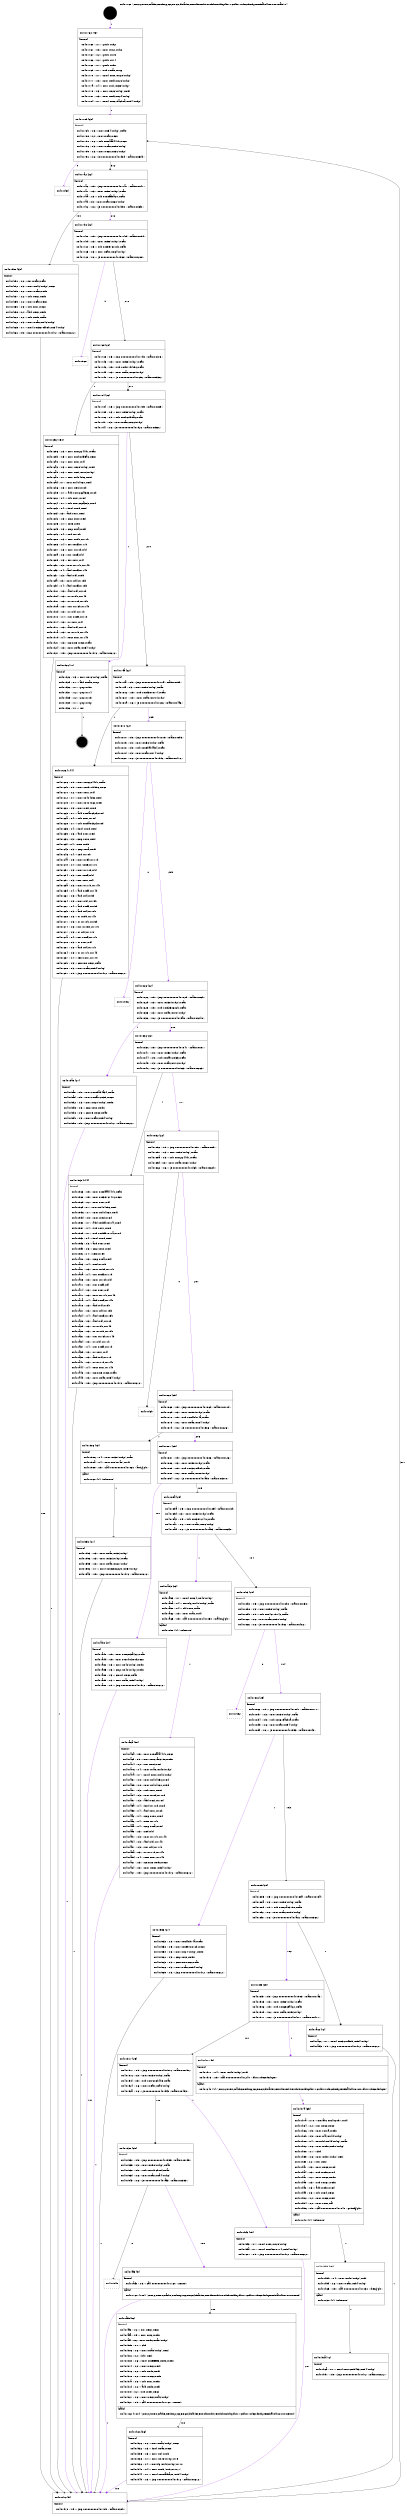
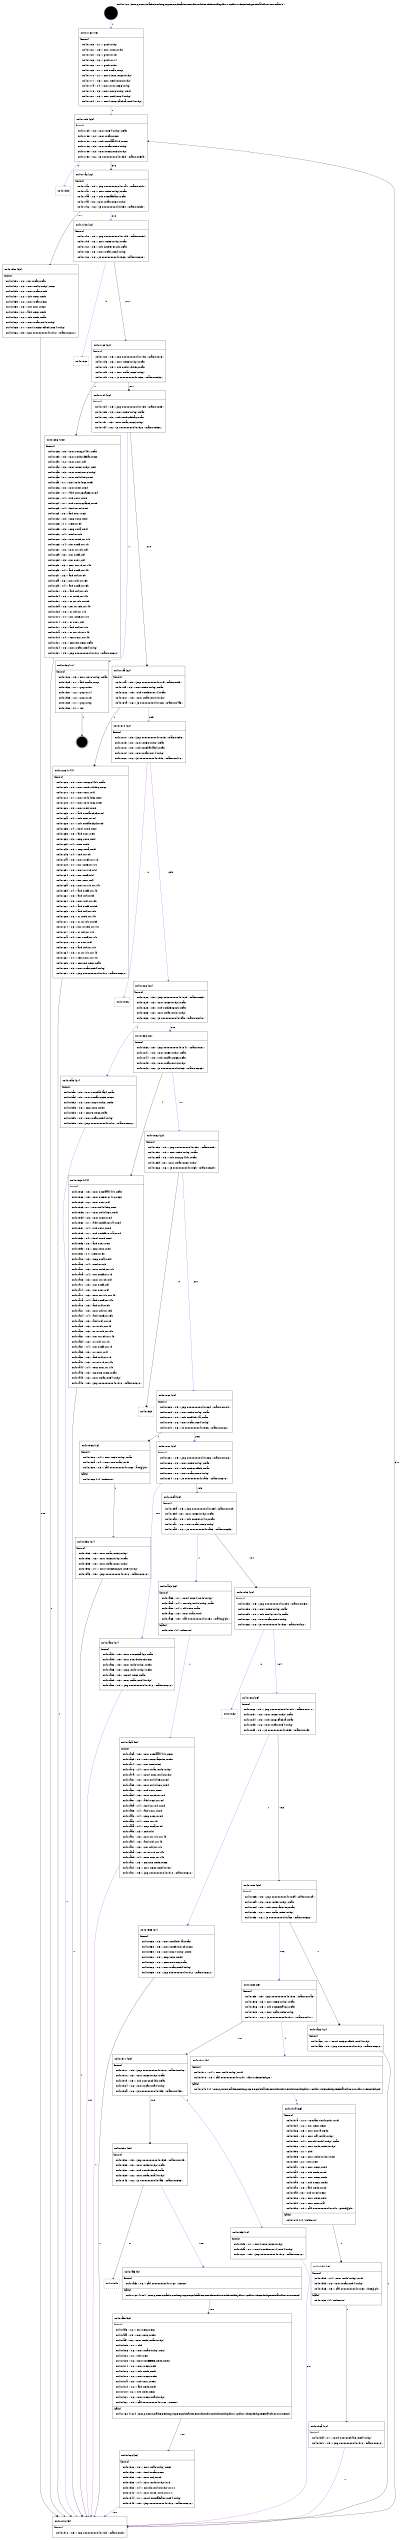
(105, 2387) -> (296, 2517)
